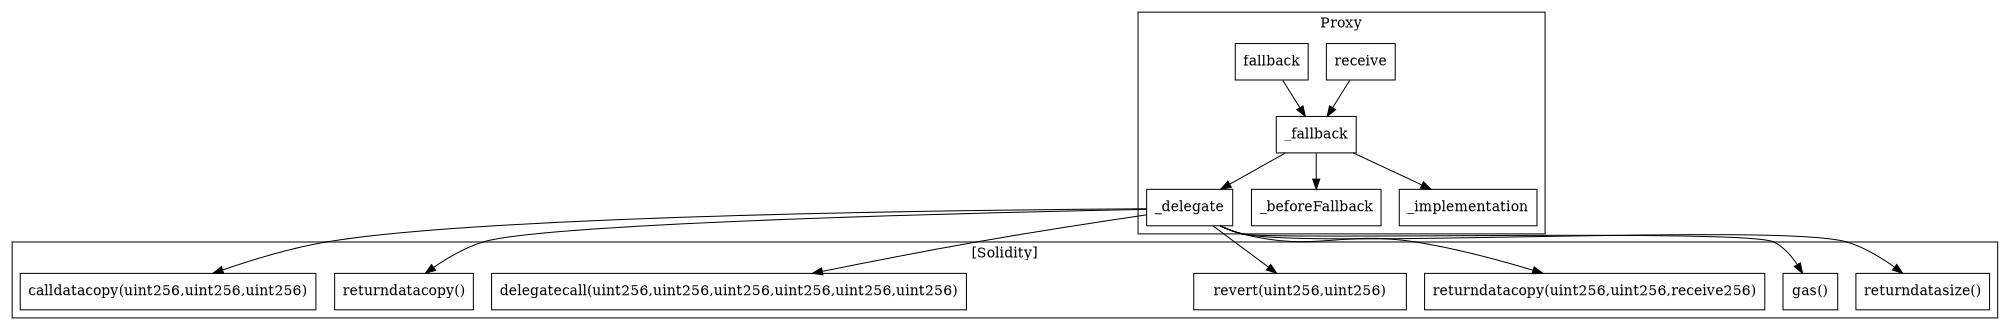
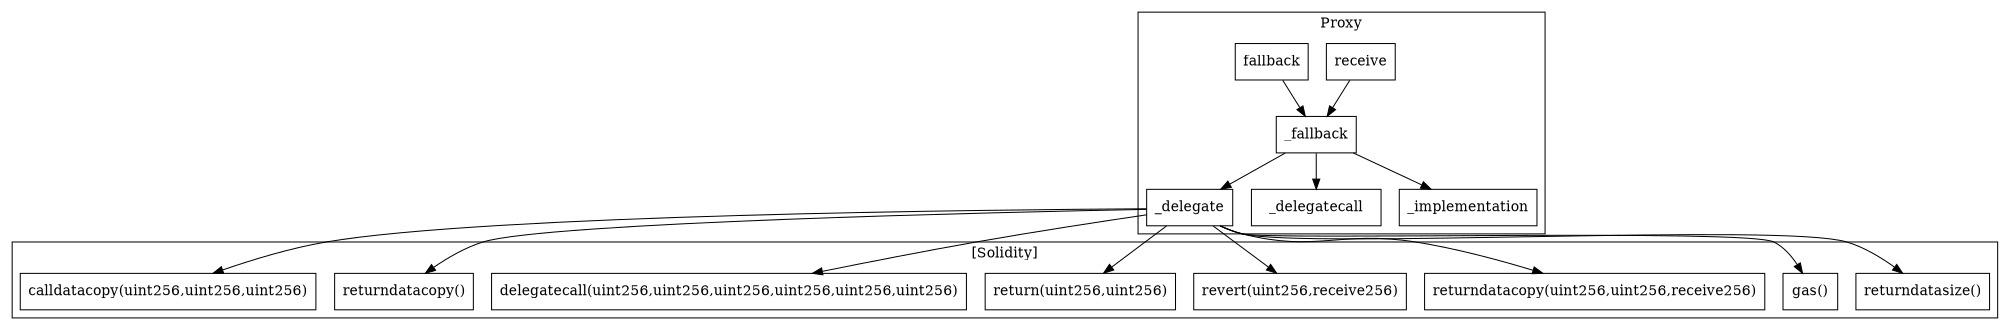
(1316, 208) -> (1316, 208)
none -> (1080, 292)
(1300, 292) -> (1300, 292)
